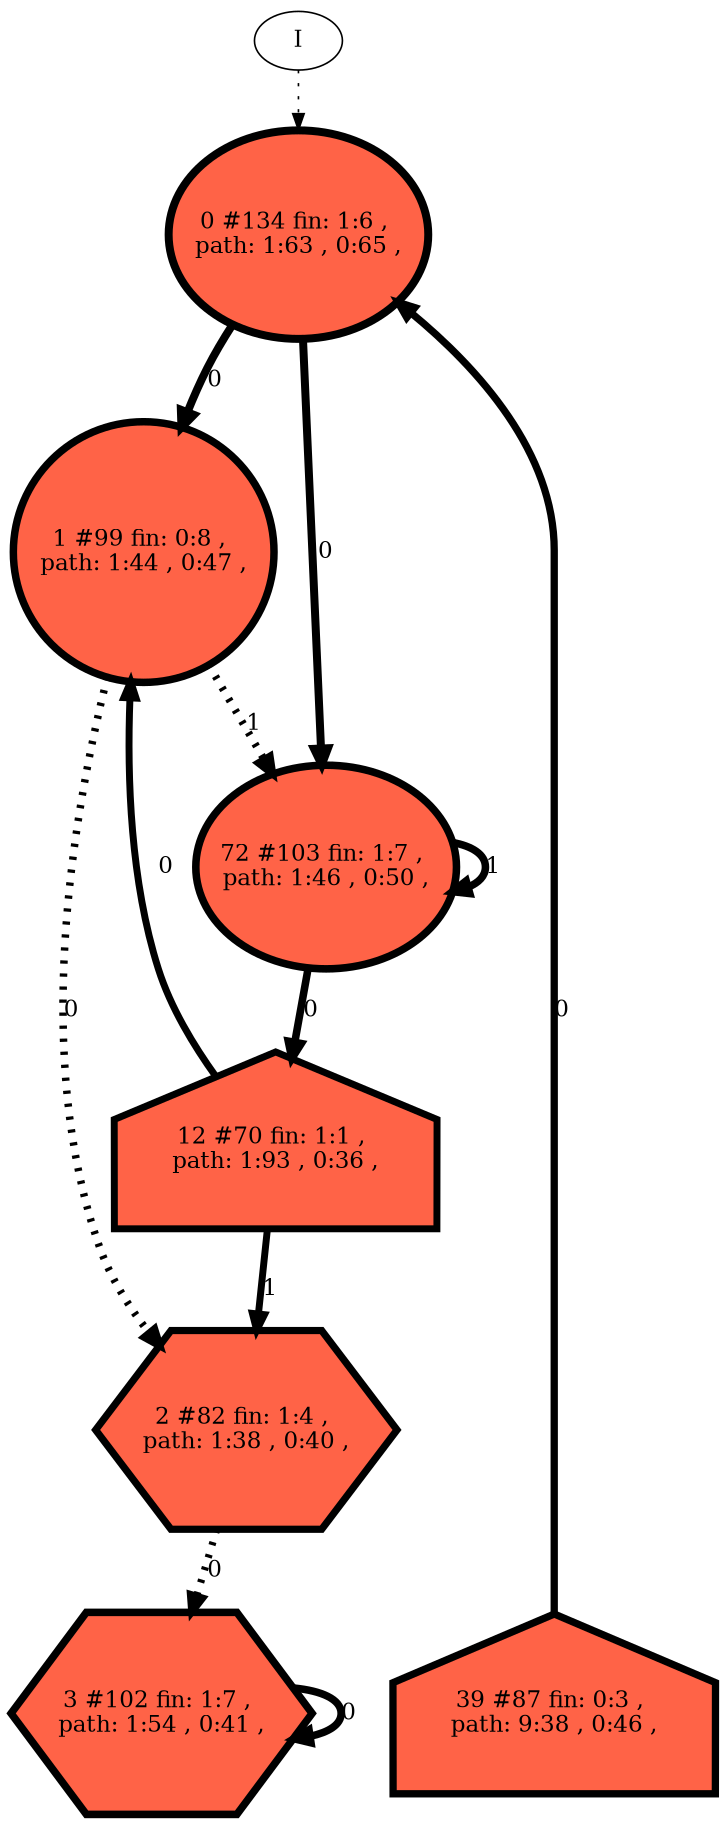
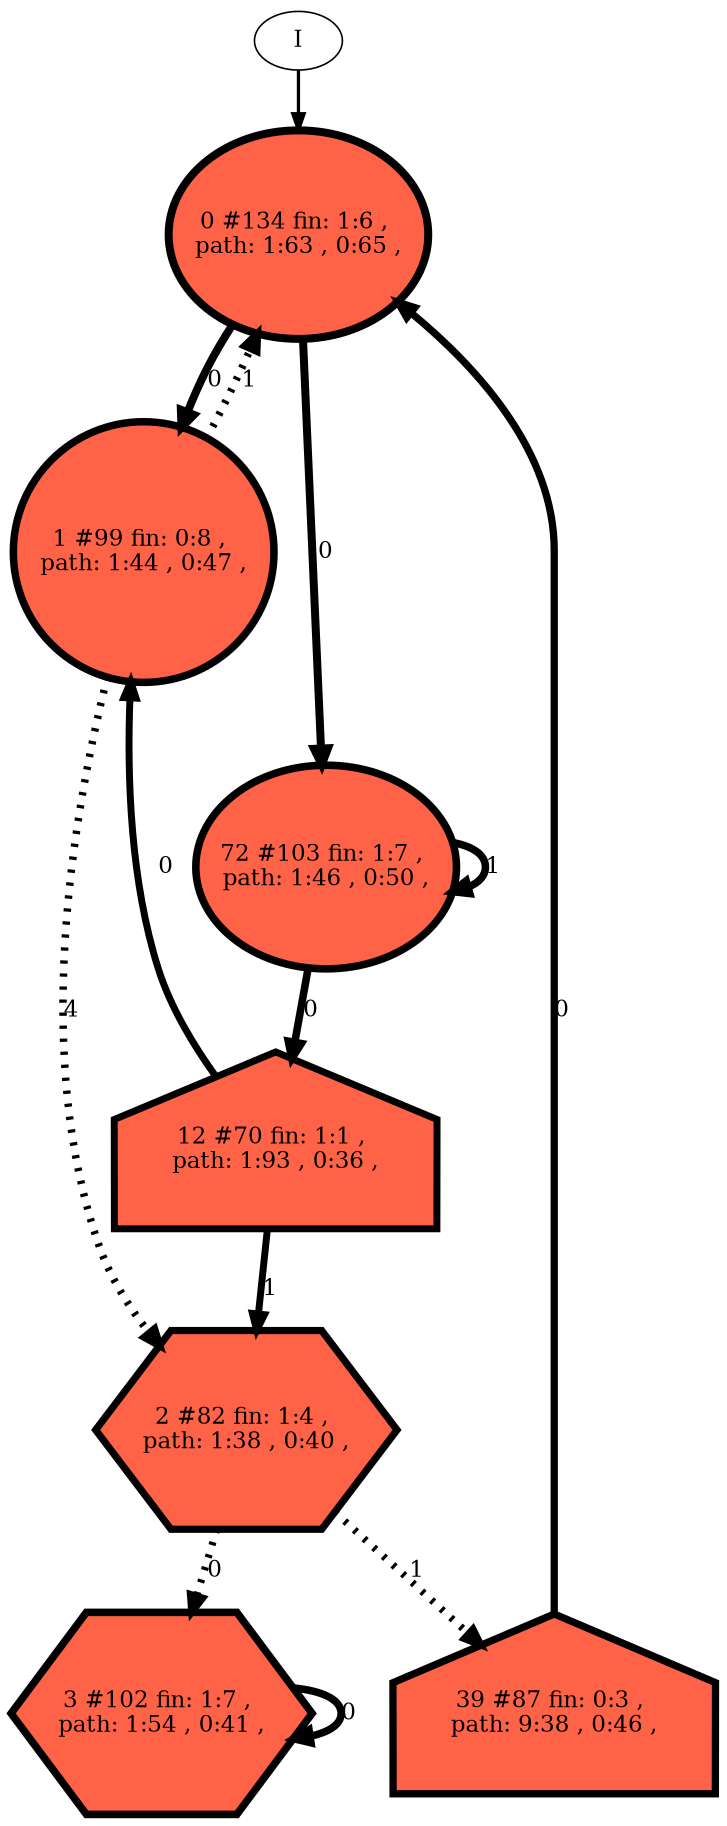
(298, 92) -> (298, 92)
(236, 712) -> (229, 394)
(75, 1010) -> (75, 1010)
none -> (402, 1573)
